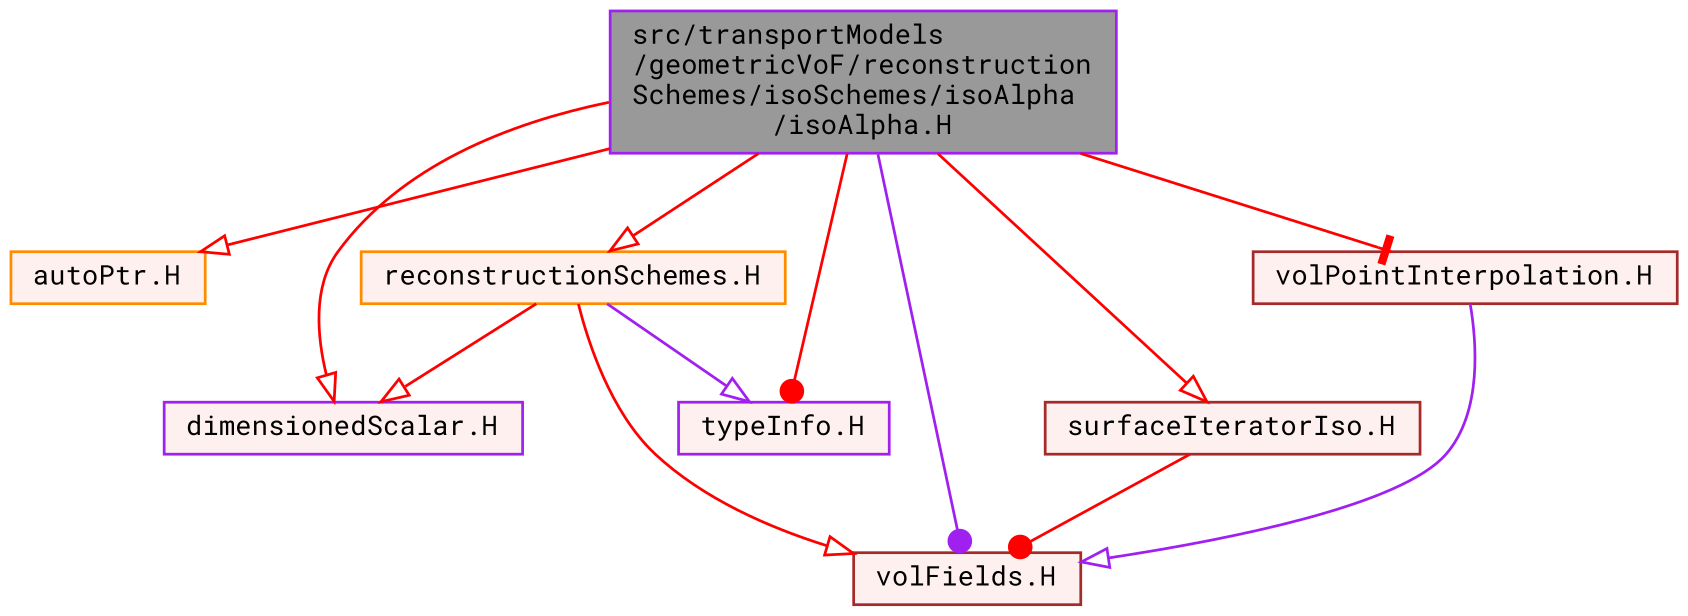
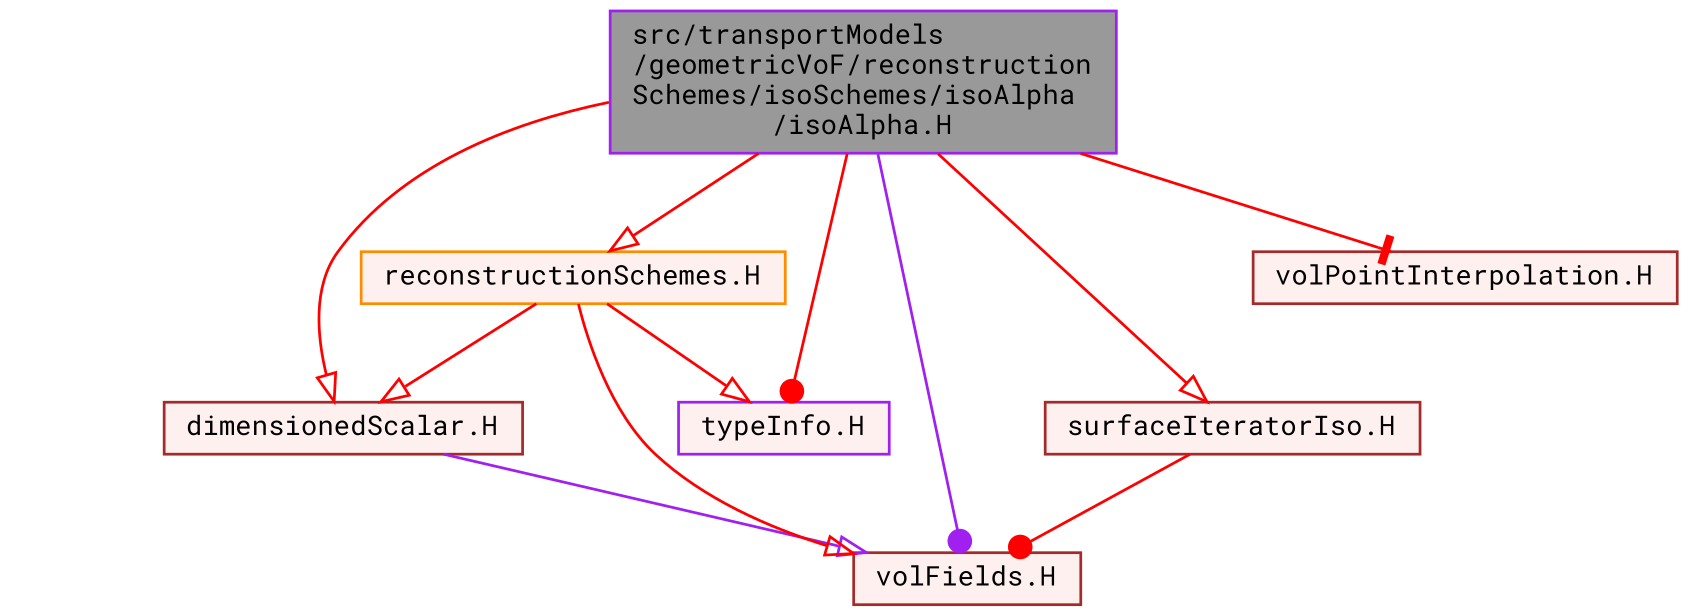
(108, 278) -> none
(667, 345) -> (667, 345)
(343, 428) -> (343, 428)
(1359, 502) -> (641, 500)
